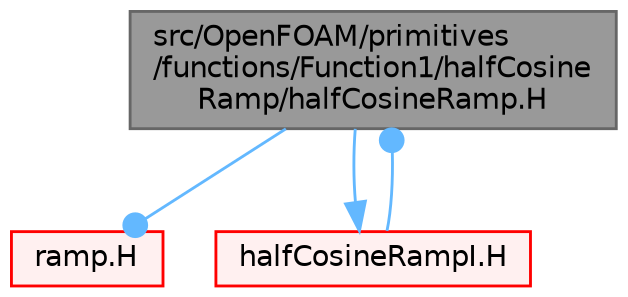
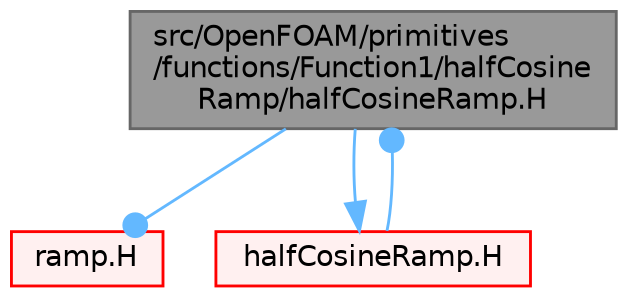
(373, 259) -> (373, 259)
